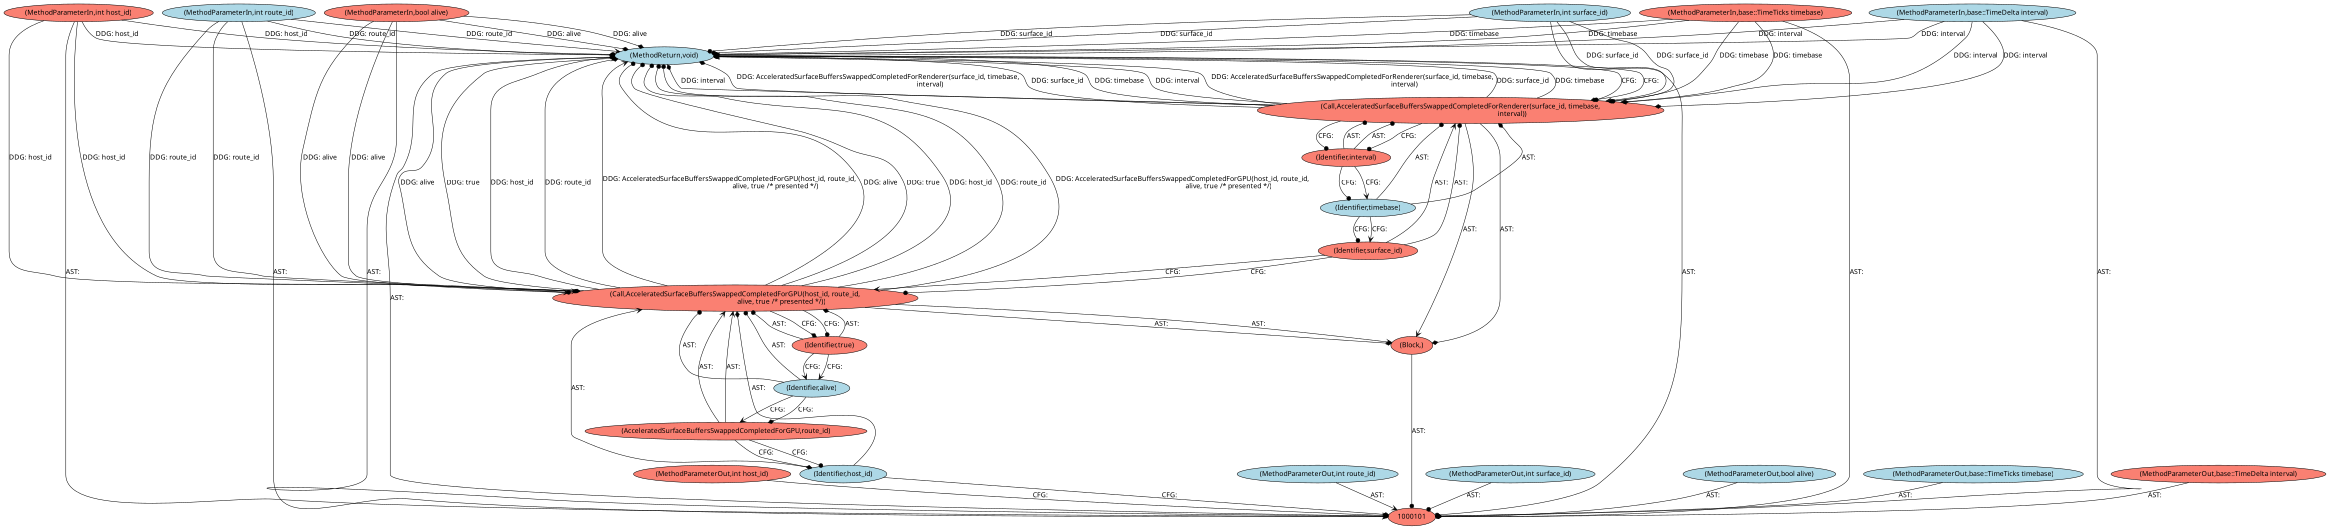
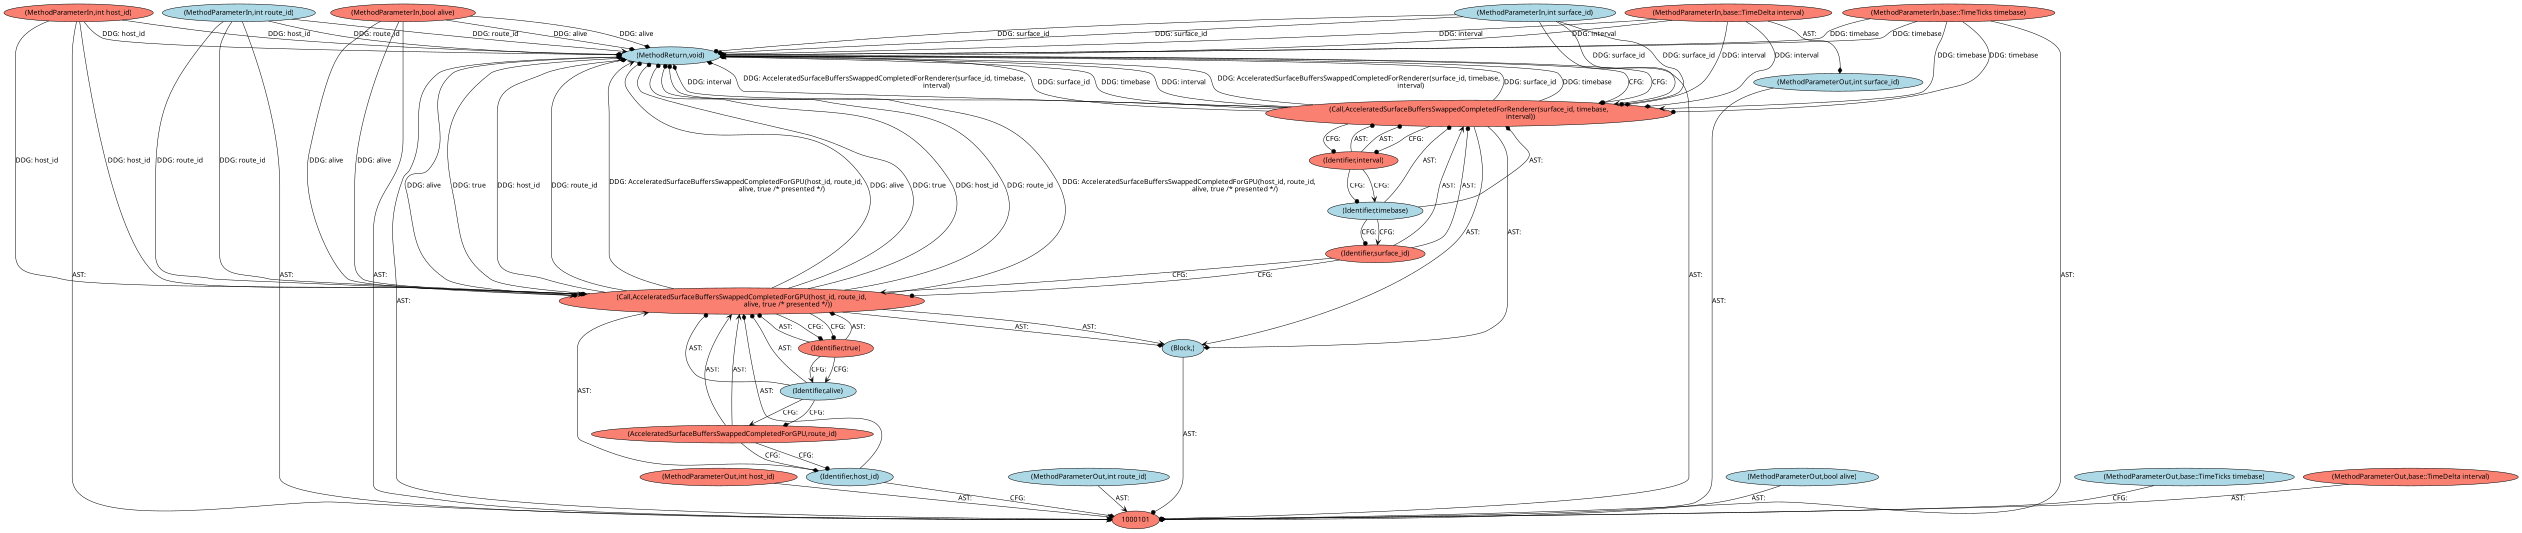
(1972, 13) -> (1728, 13)
(1412, 345) -> (1183, 348)
(2069, 491) -> (1800, 36)
(1041, 496) -> (966, 498)
(1906, 496) -> (2121, 498)
